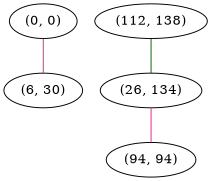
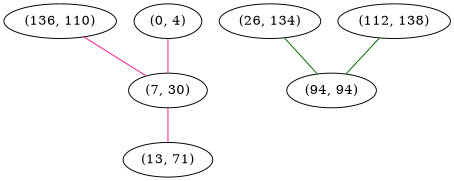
(43, 21) -> (168, 21)
none -> (60, 21)
(151, 56) -> (363, 56)
(43, 90) -> (168, 90)
(151, 125) -> (301, 56)
none -> (168, 160)
